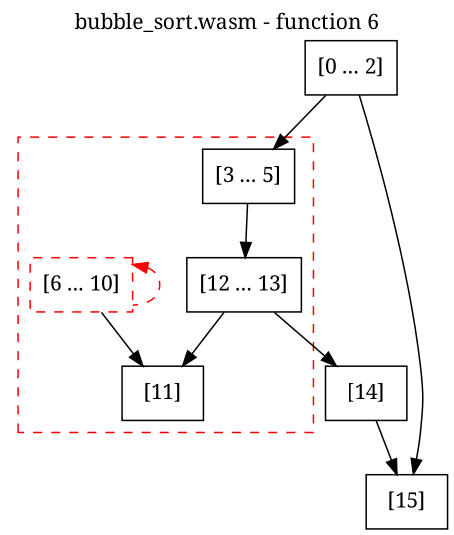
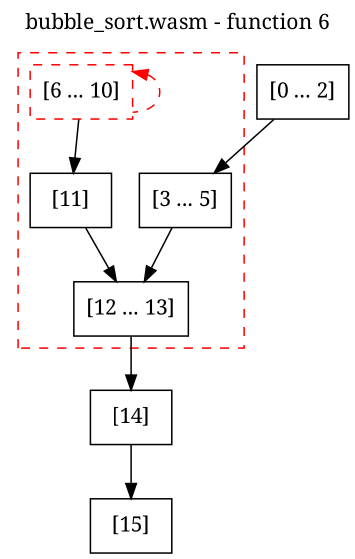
(405, 275) -> none
(208, 333) -> (97, 248)
